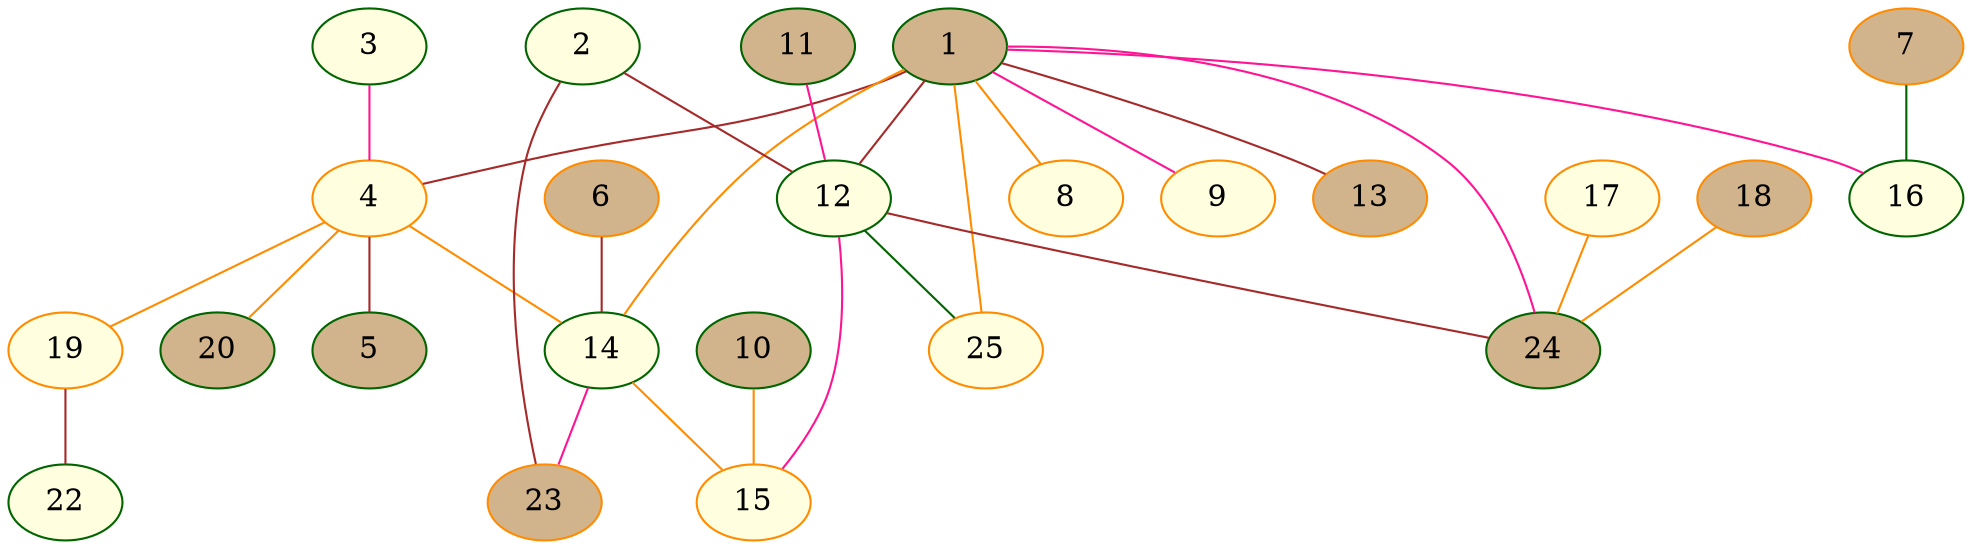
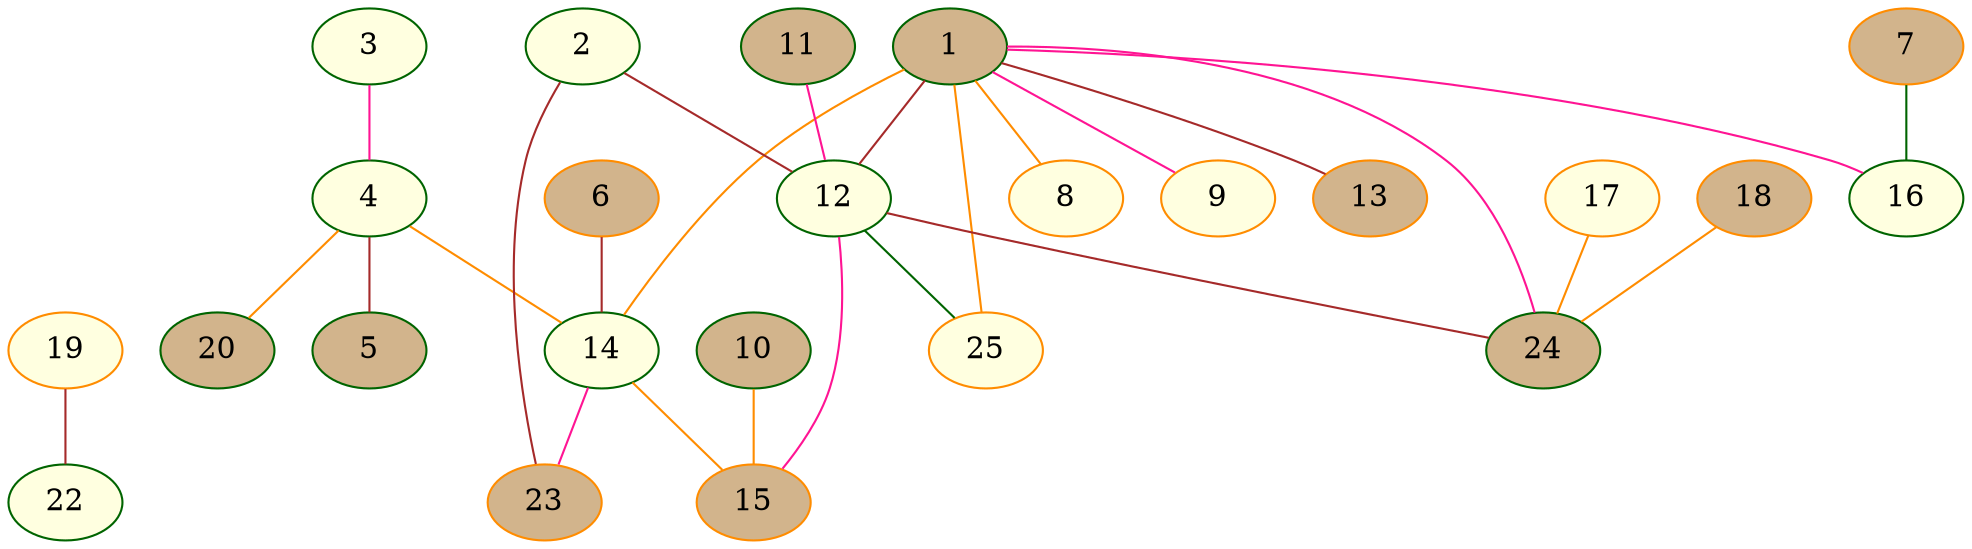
(667, 134) -> none
(369, 198) -> (369, 198)
(218, 274) -> none
(754, 502) -> (754, 502)
